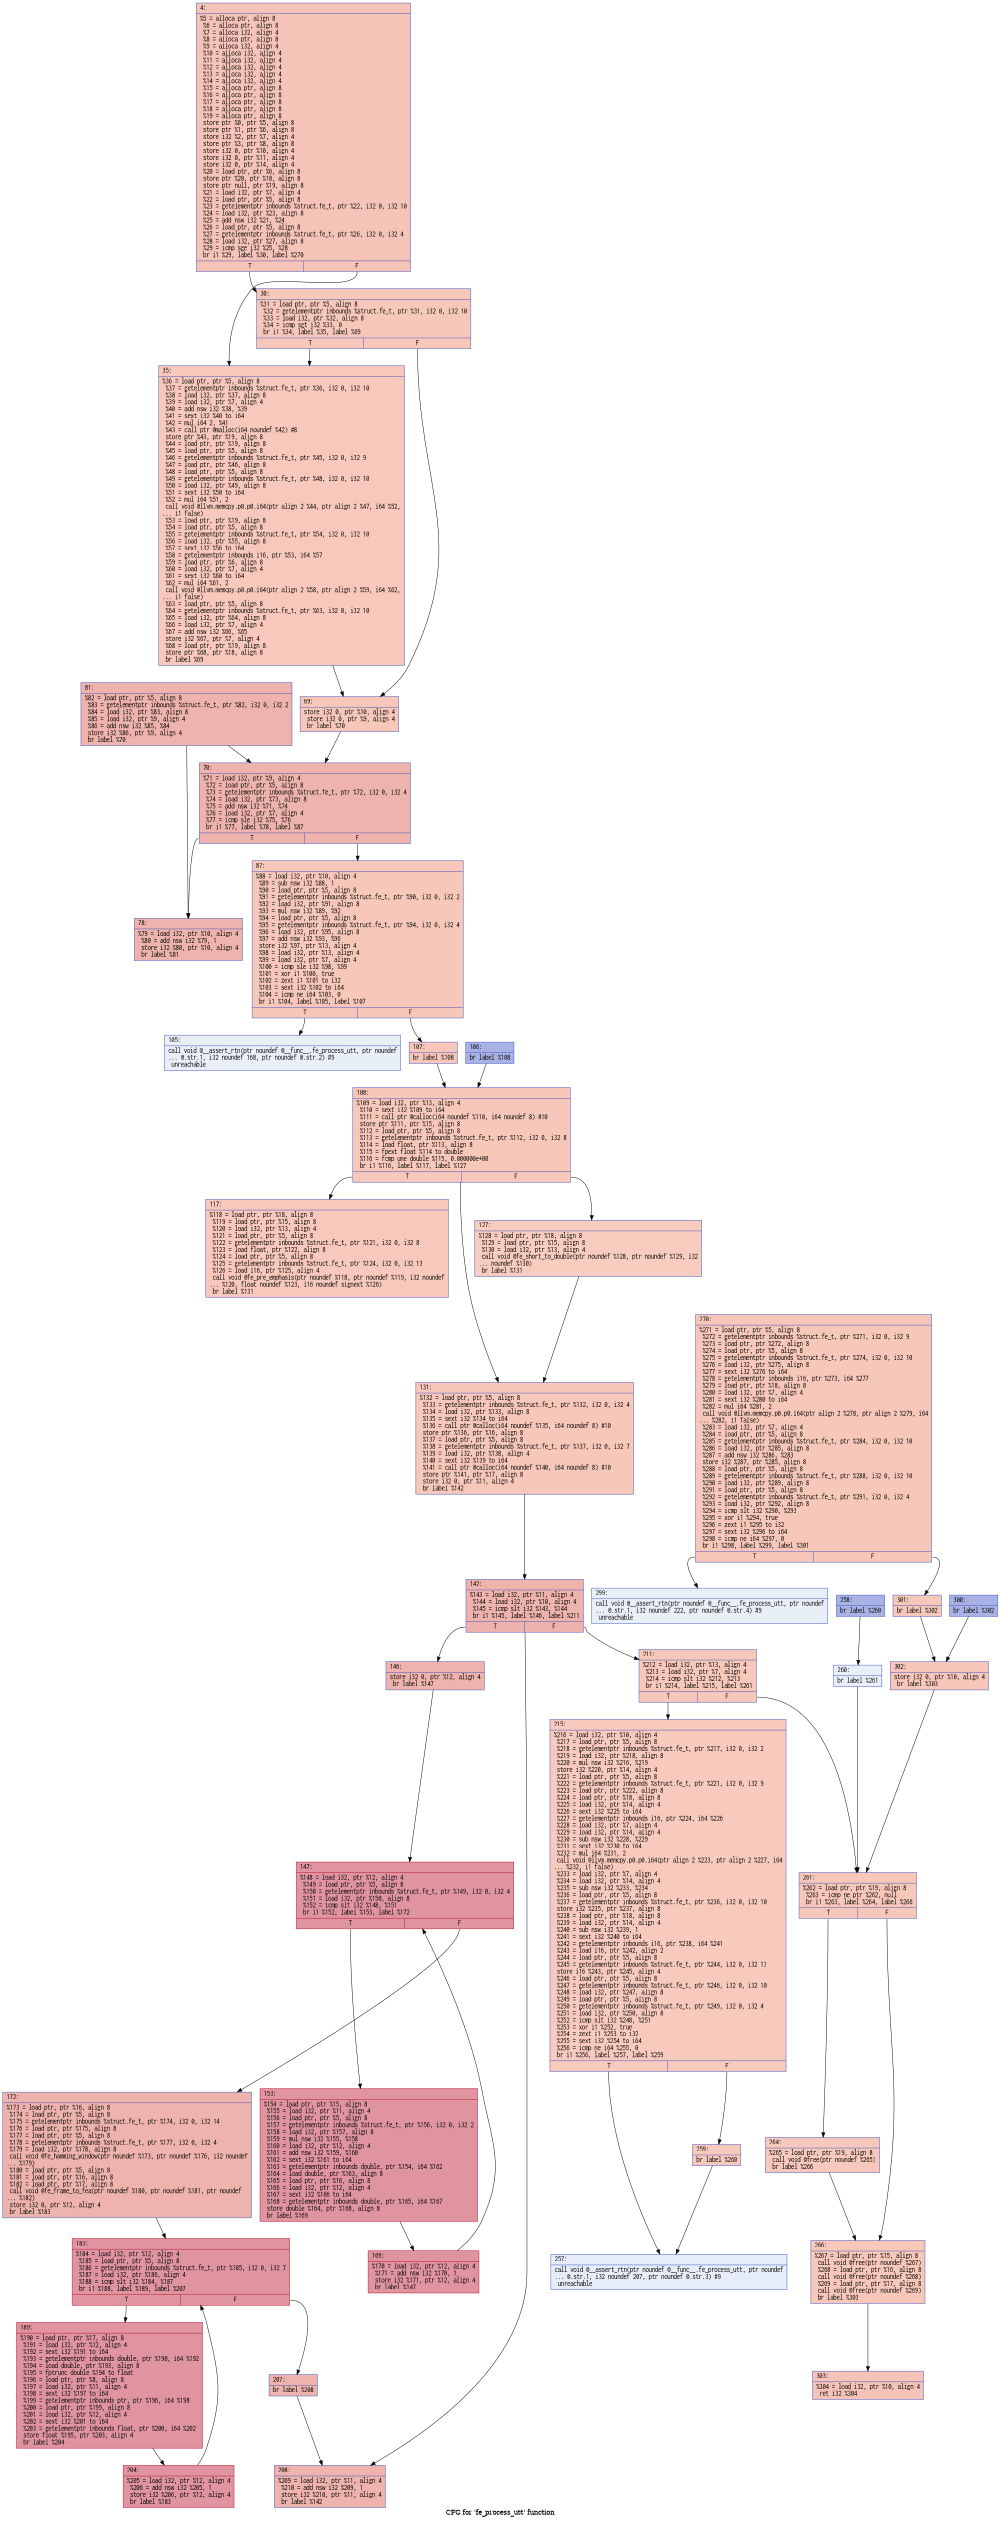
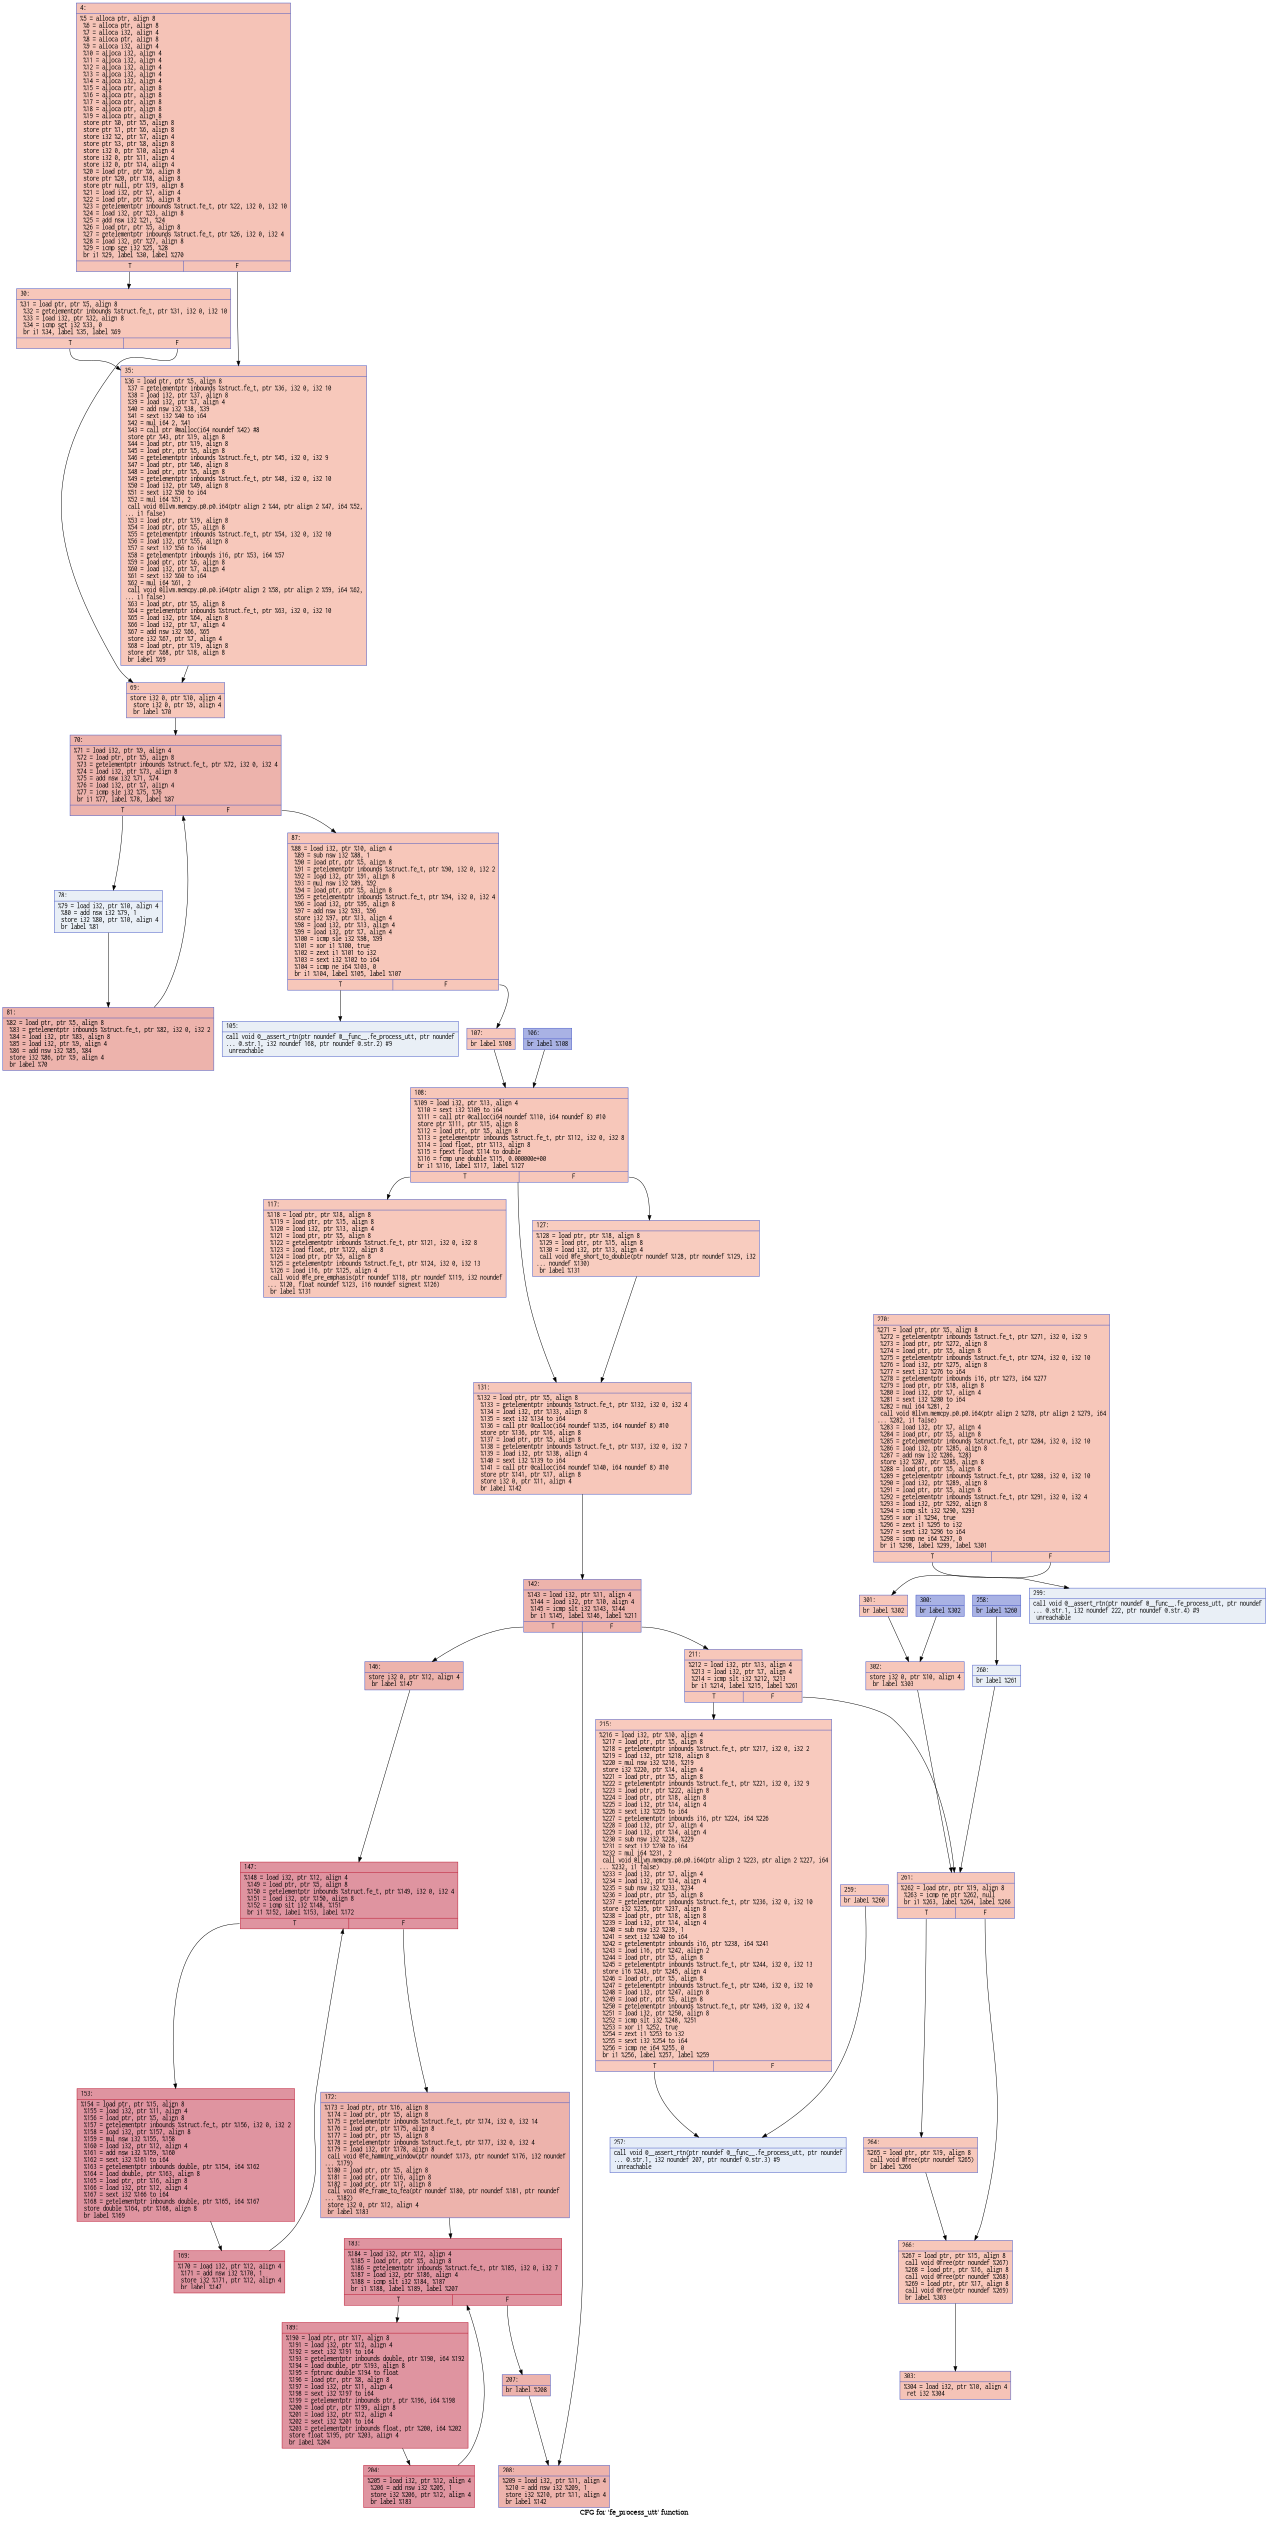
(187, 830) -> (108, 968)
(188, 939) -> (108, 912)
(725, 2106) -> none
